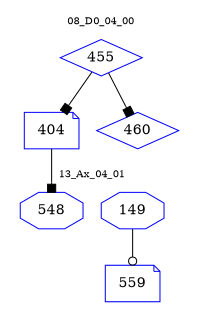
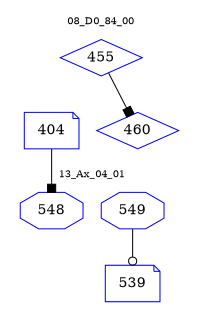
(101, 22) -> (101, 22)
(81, 88) -> none
(133, 211) -> (133, 211)
(133, 284) -> (133, 284)
